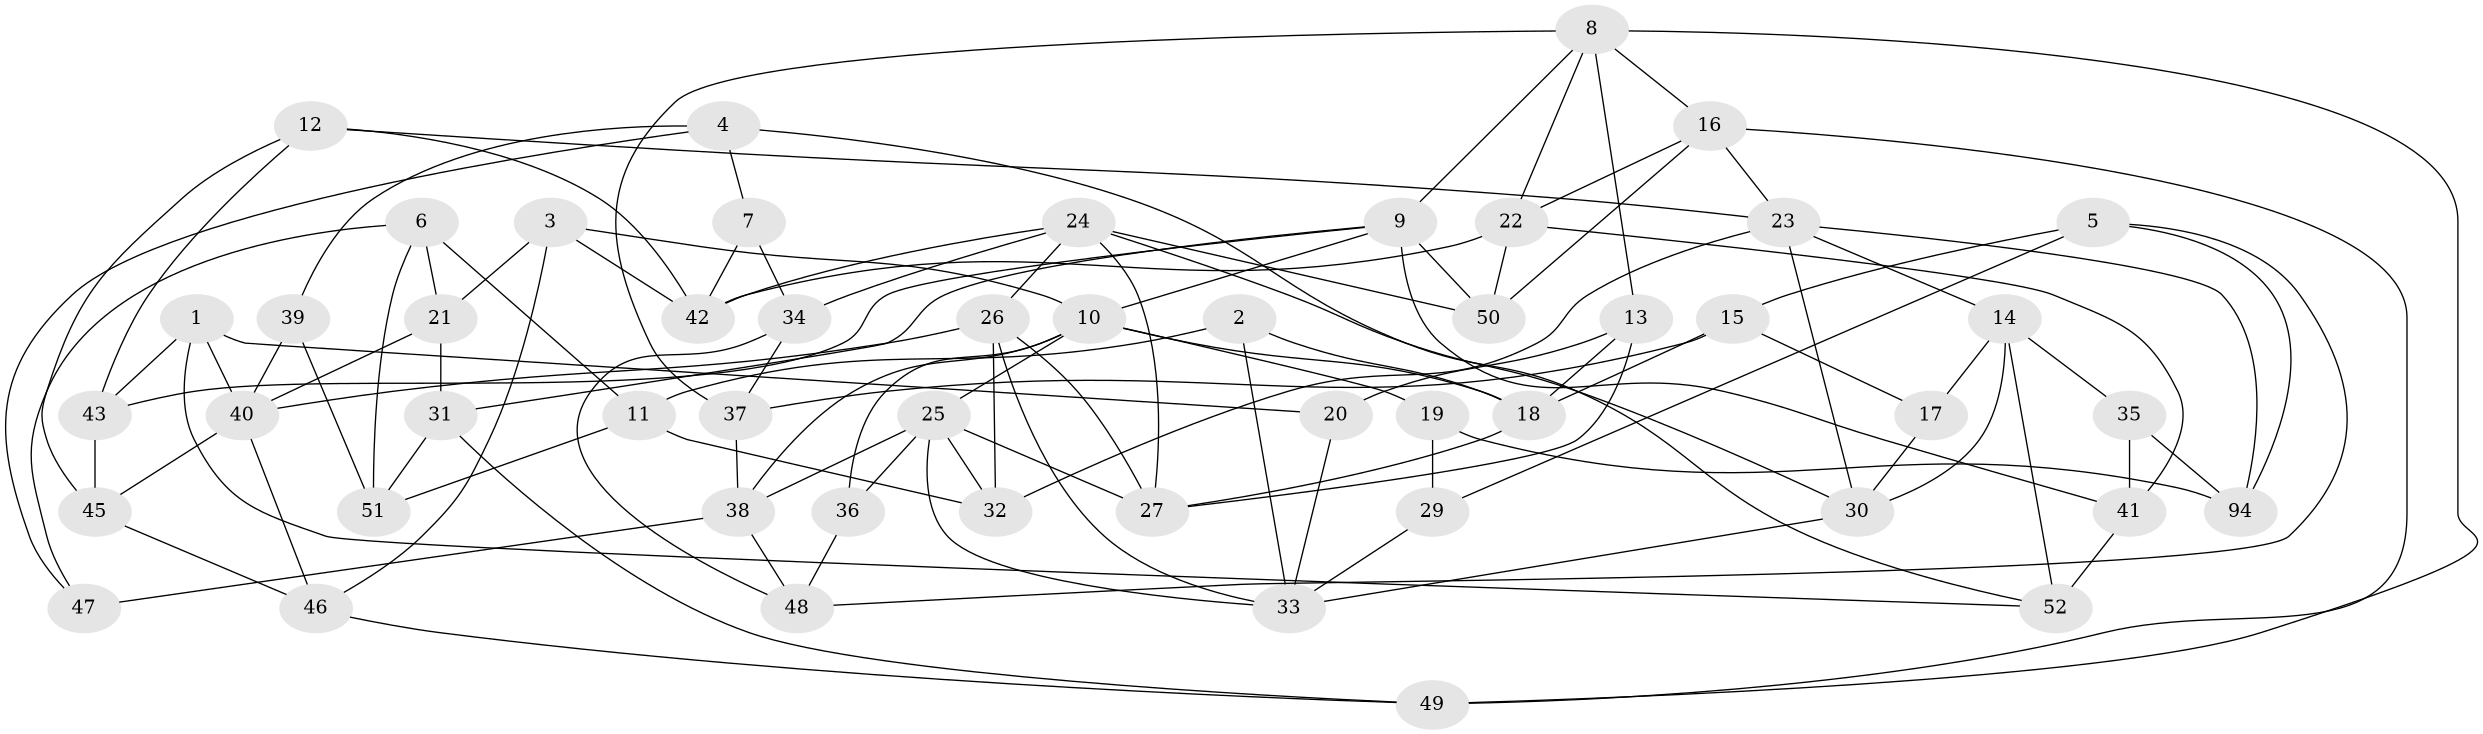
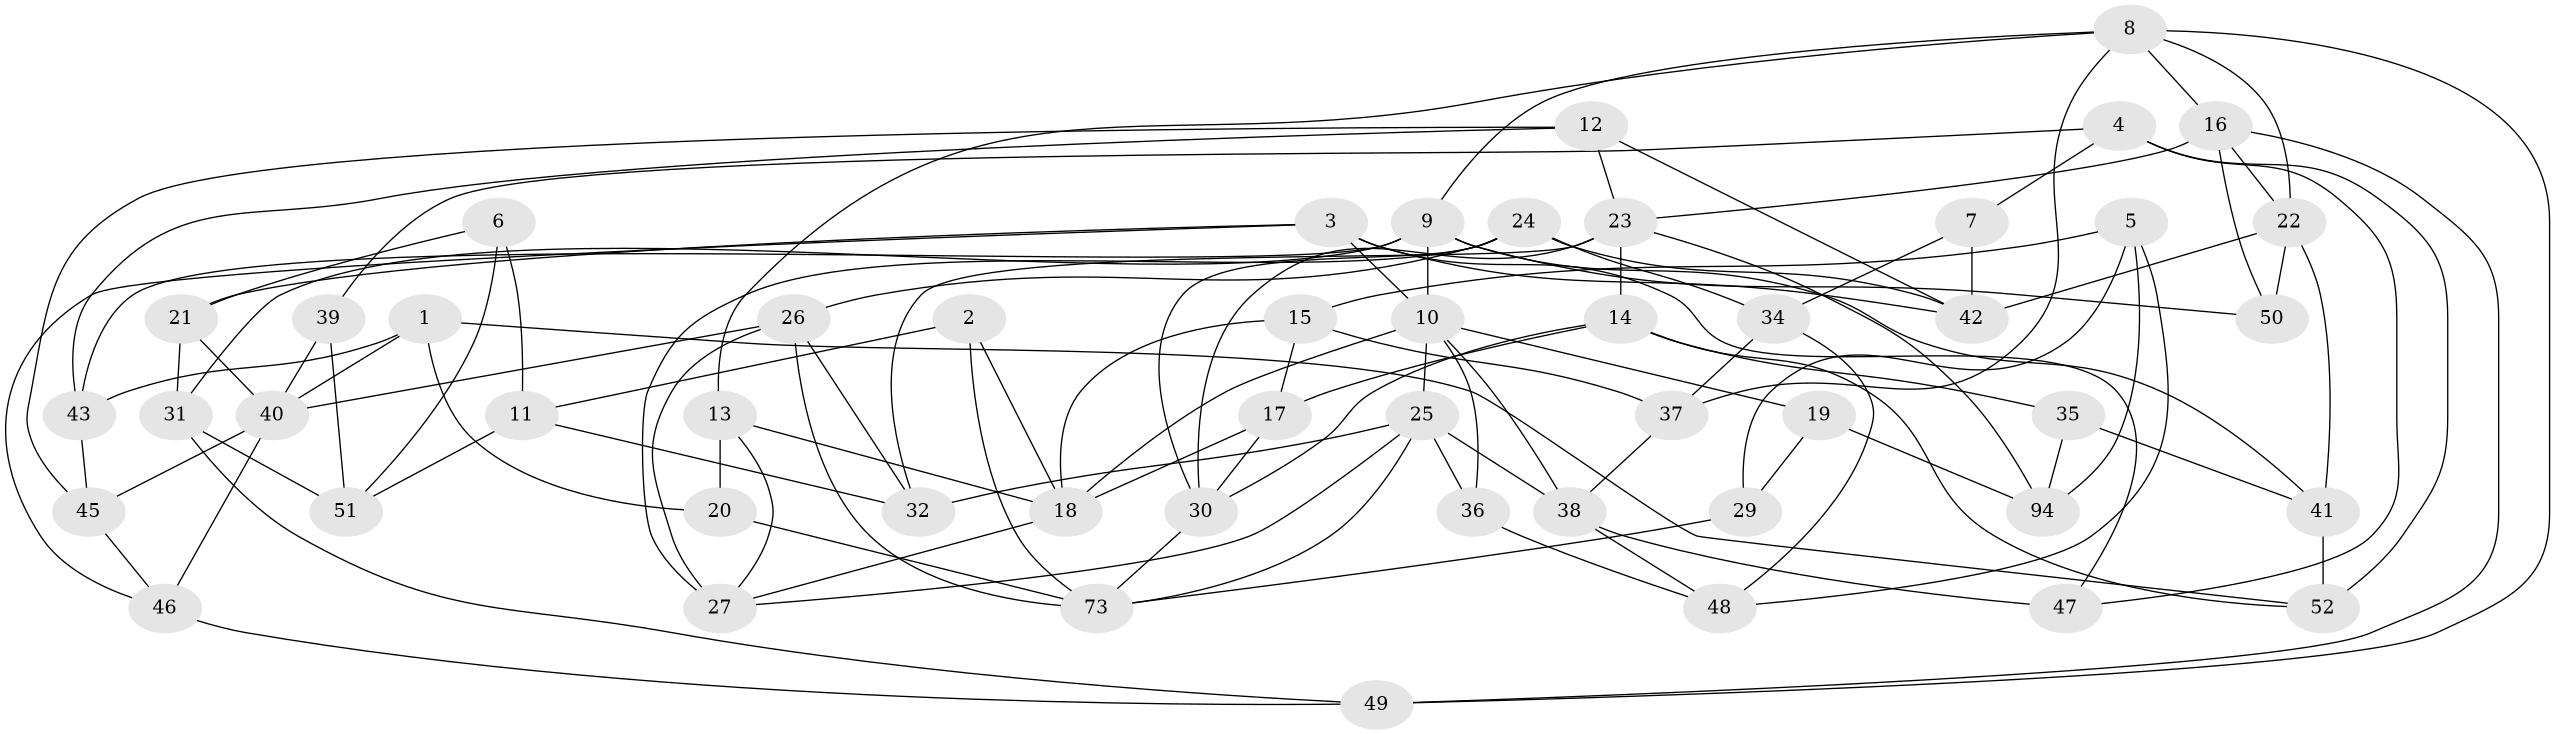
(1310, 277) -> none
(106, 317) -> (1808, 356)
none -> (1144, 476)
(1289, 608) -> (1097, 608)
